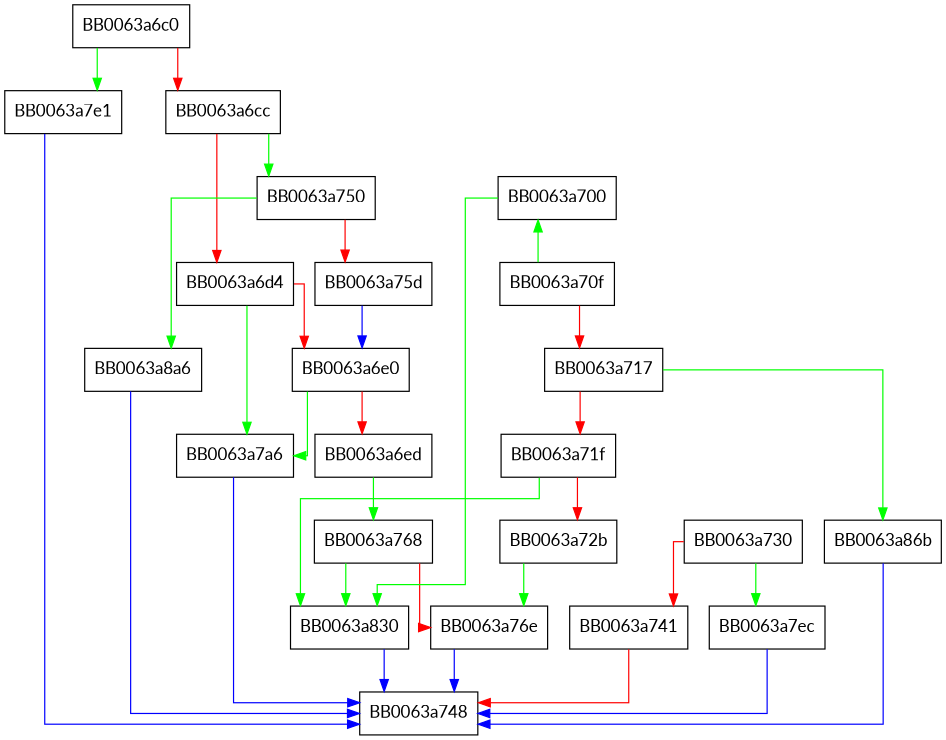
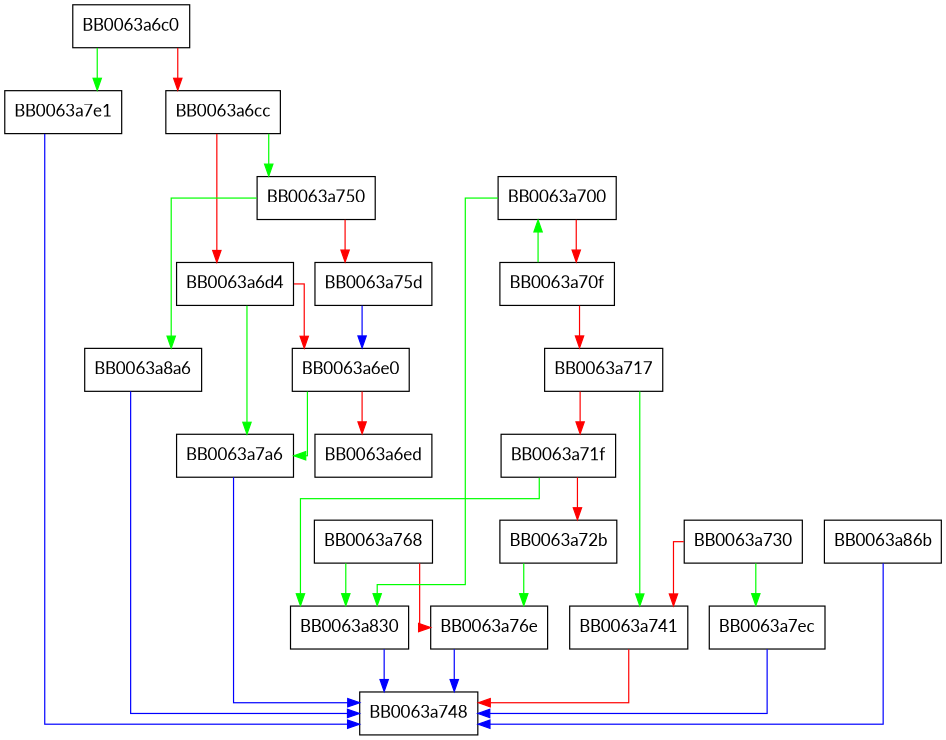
none -> (576, 235)
(842, 370) -> (640, 493)
(373, 491) -> none
